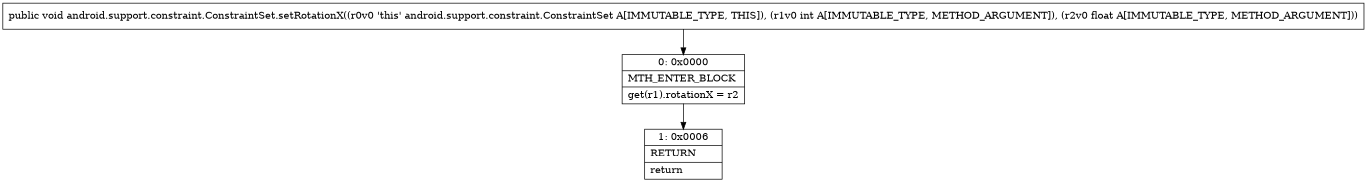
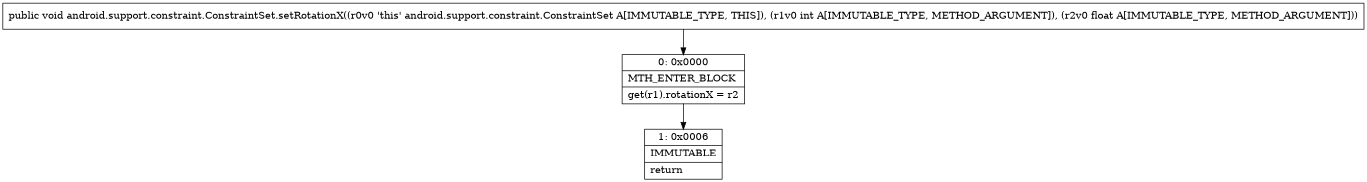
(673, 154) -> (683, 154)
